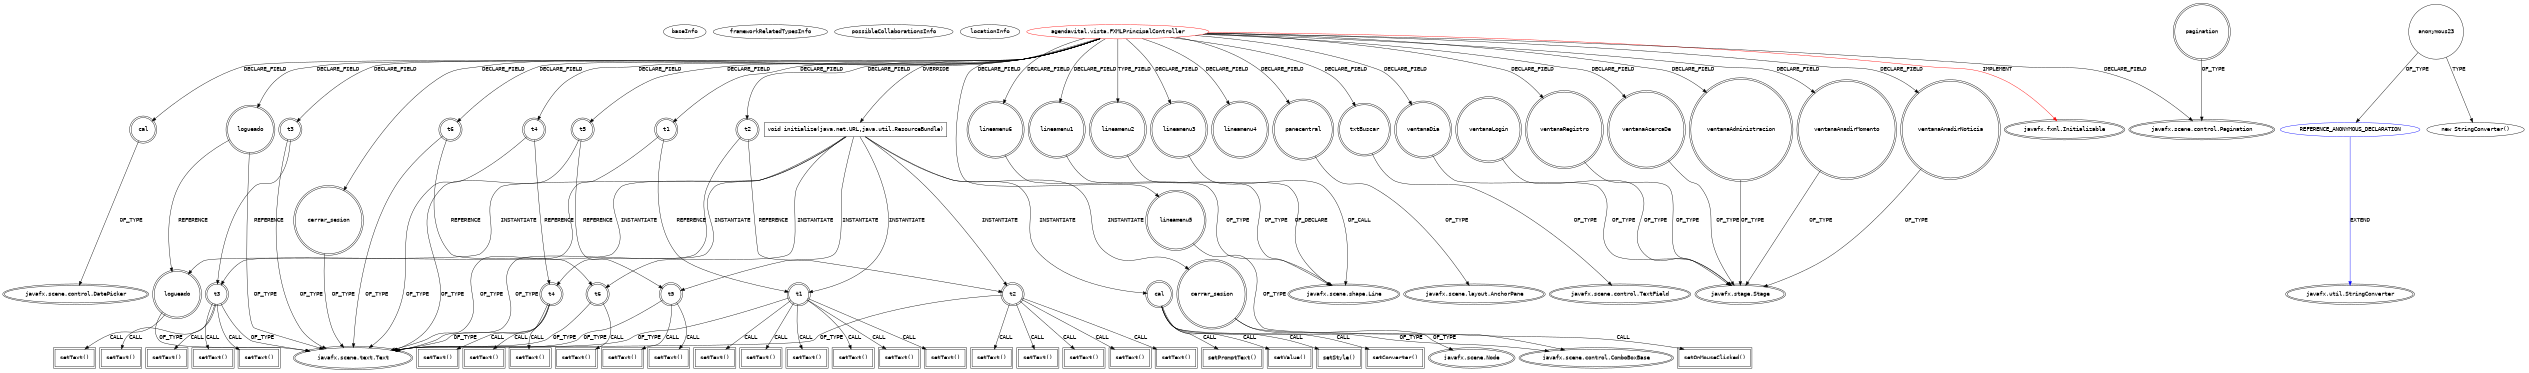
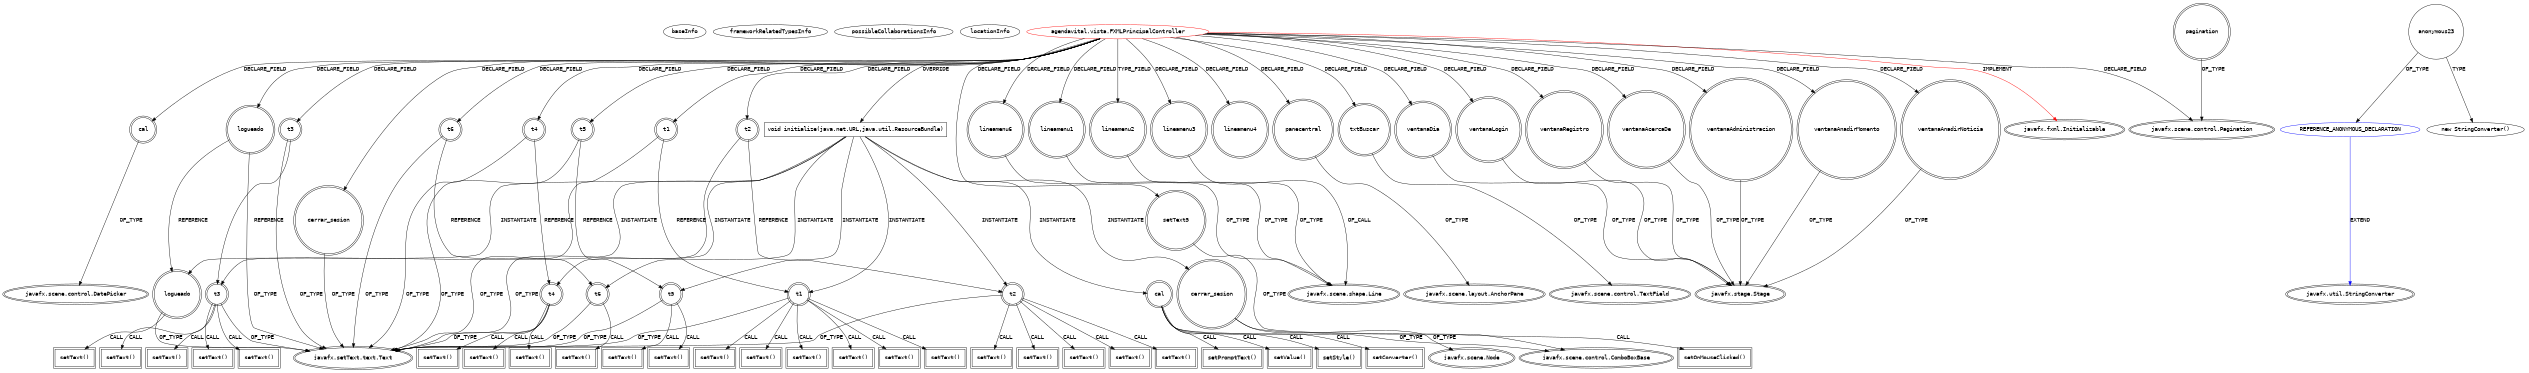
none -> (1346, 48)
(1176, 220) -> (1176, 220)
(1311, 220) -> (1311, 220)
(353, 358) -> (353, 358)
